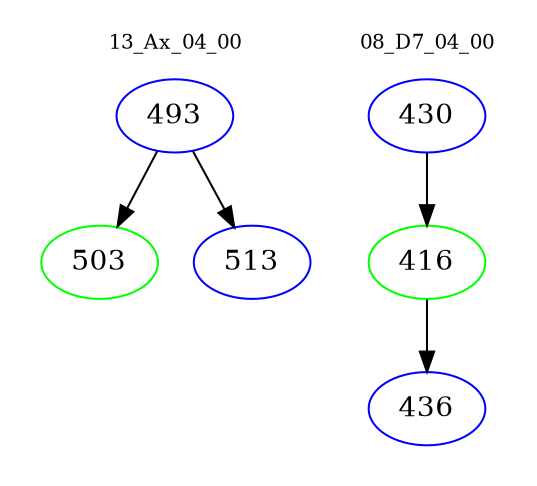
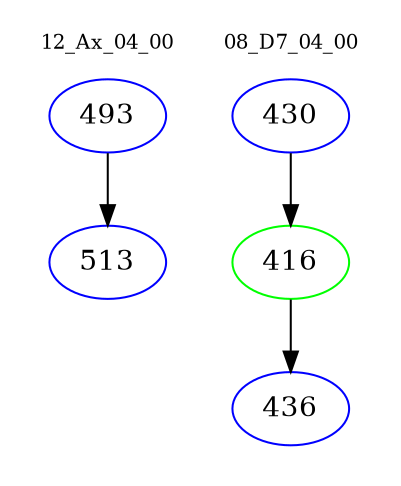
(176, 44) -> (108, 44)
(100, 262) -> none
